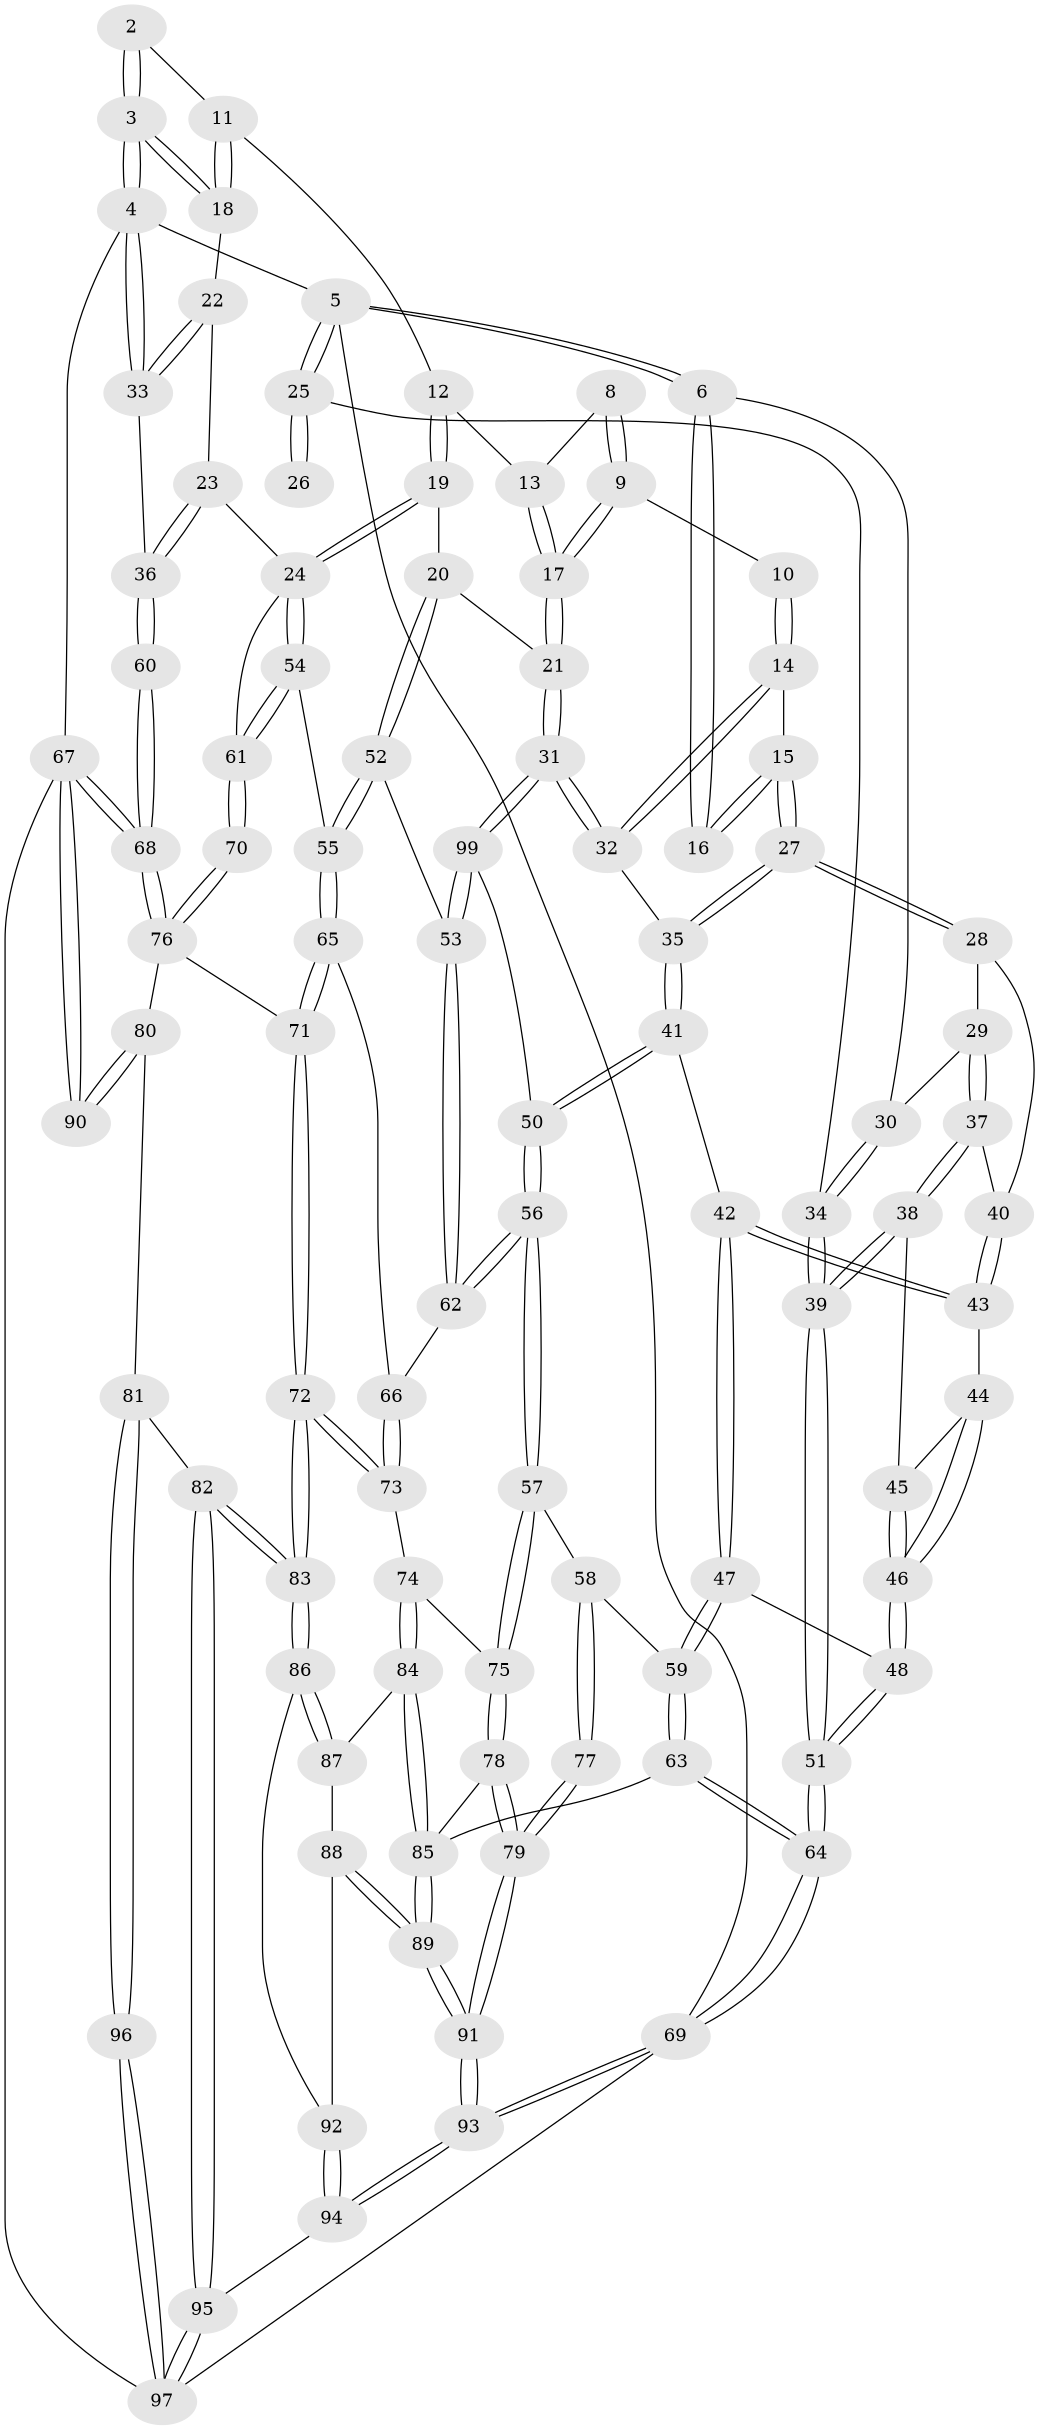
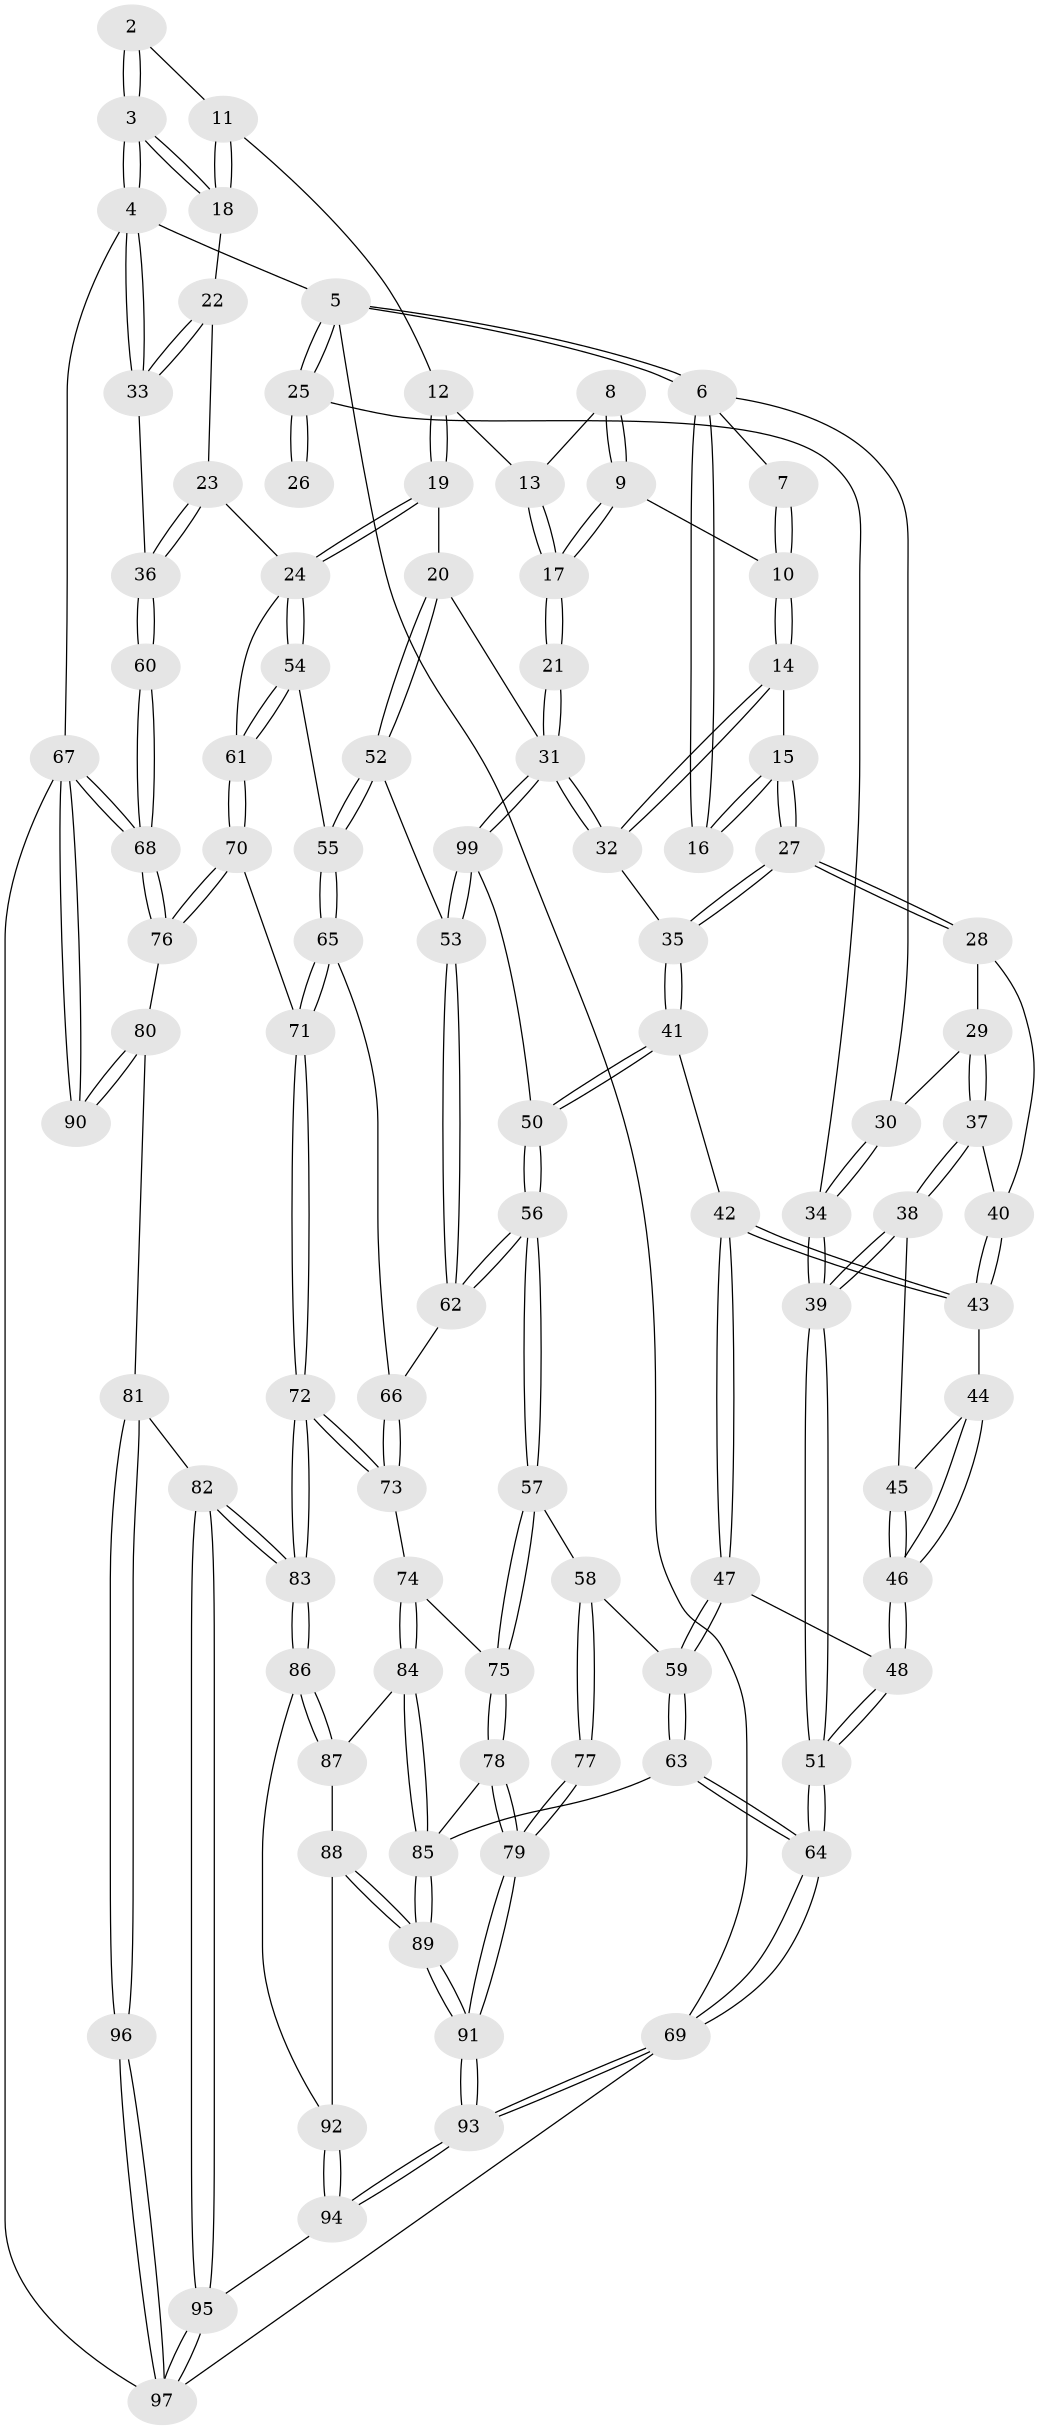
none -> (784, 484)
(496, 621) -> (494, 667)
(232, 987) -> (269, 941)
